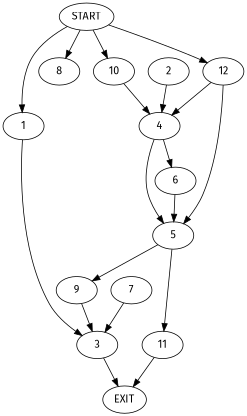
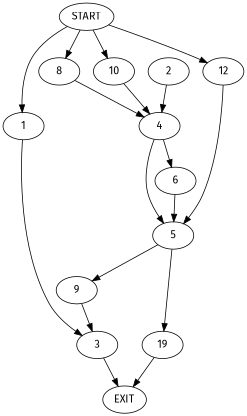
(194, 96) -> (106, 97)
(131, 290) -> none
(163, 345) -> (163, 345)
